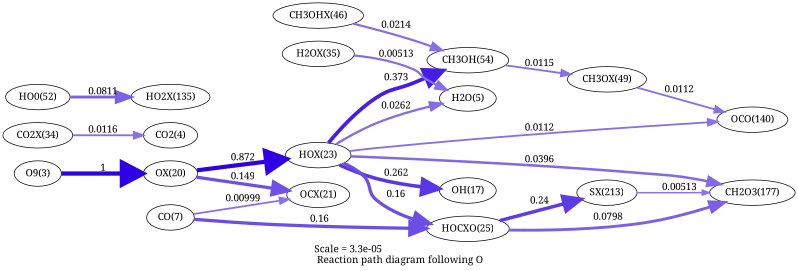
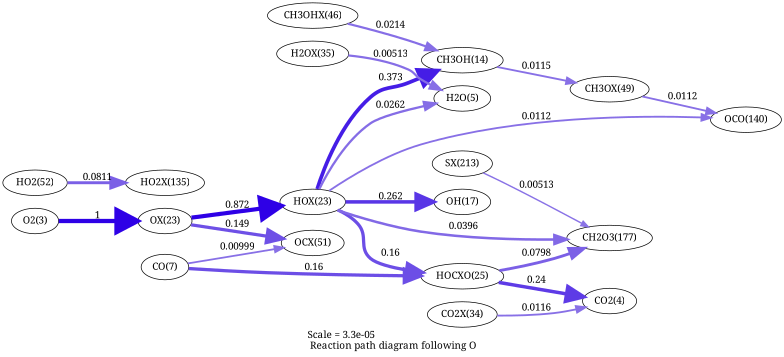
(468, 60) -> (462, 60)
(38, 97) -> (35, 183)
(38, 174) -> (35, 221)
(170, 174) -> (165, 221)
(318, 195) -> (313, 243)
(532, 212) -> (533, 288)
